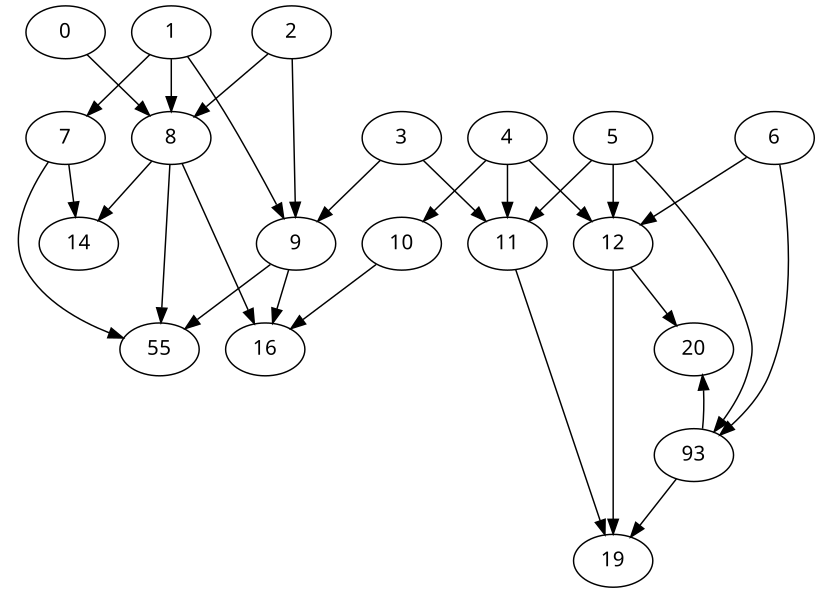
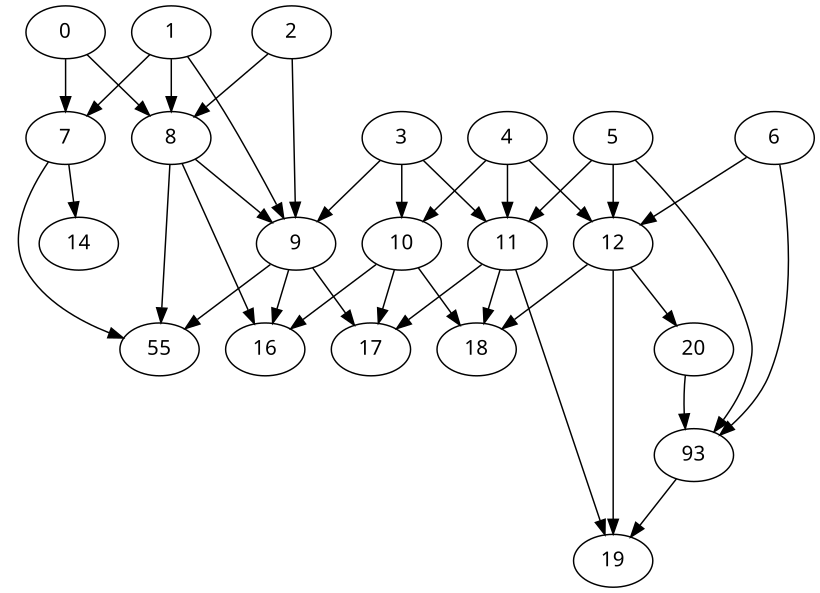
none -> (66, 78)
none -> (402, 184)
(130, 185) -> (228, 186)
none -> (371, 349)
none -> (477, 349)
(704, 409) -> (684, 395)
